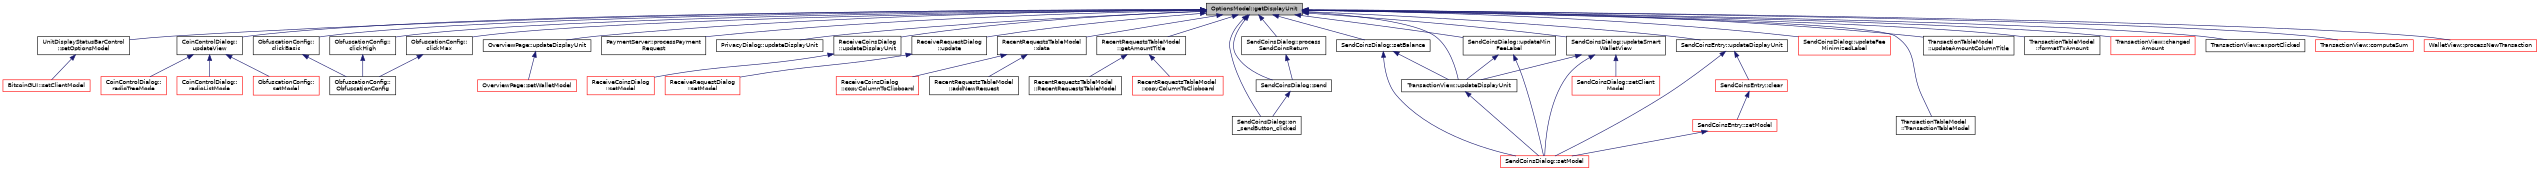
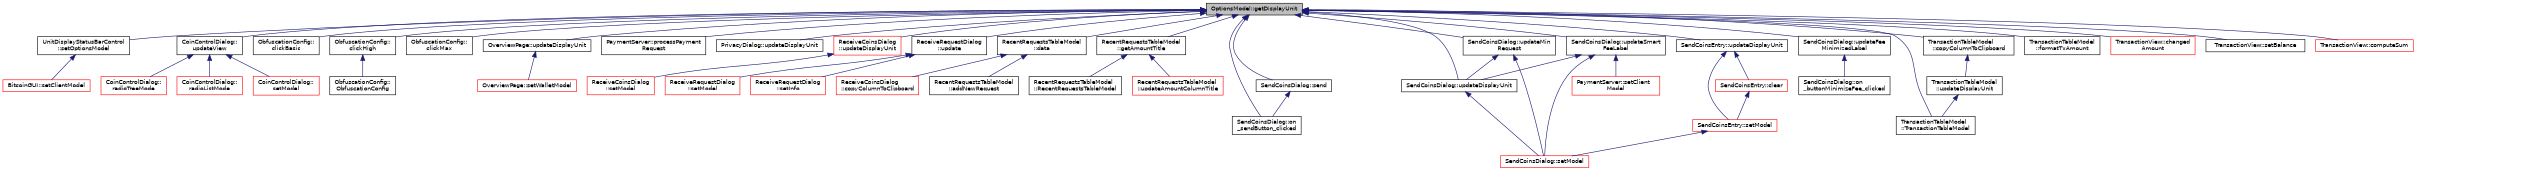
(867, 46) -> (867, 46)
(1284, 46) -> none
(1383, 46) -> none
(1509, 46) -> (1509, 46)
(1616, 46) -> (1616, 46)
(1844, 46) -> (1844, 46)
(1969, 46) -> (1969, 46)
(2255, 46) -> (2255, 46)
(2480, 46) -> none
(327, 67) -> none
(398, 67) -> none
(286, 86) -> (286, 86)
none -> (788, 86)
(1178, 86) -> (1178, 86)
(1459, 86) -> (1459, 86)
(1616, 86) -> (1616, 86)
none -> (1844, 86)
none -> (1965, 86)
(1641, 110) -> (1708, 89)
